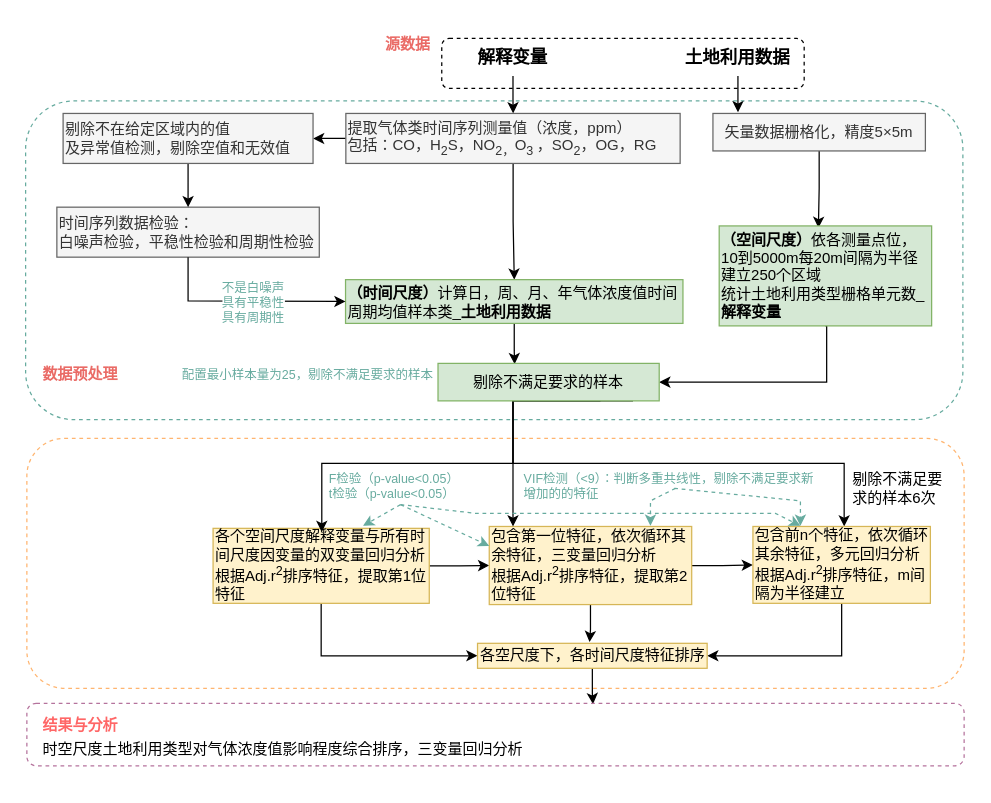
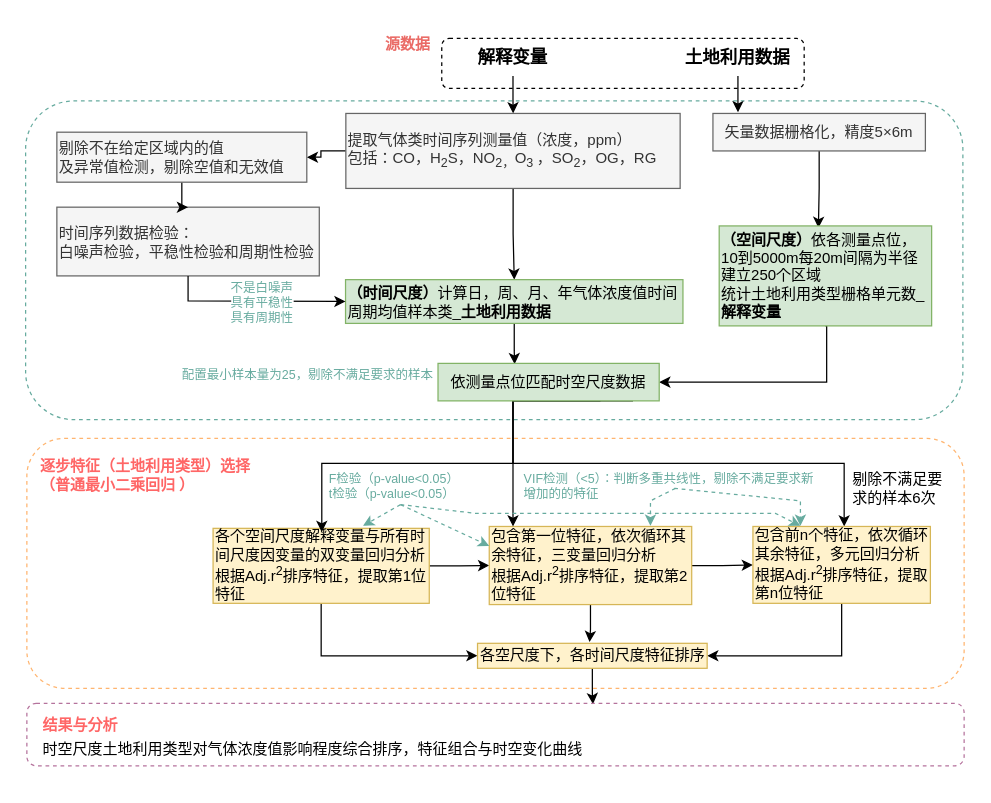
(819, 132) -> (819, 132)
(188, 138) -> (182, 157)
(513, 138) -> (513, 151)
(188, 232) -> (188, 241)
(91, 374) -> none
(549, 382) -> (549, 382)
none -> (151, 476)
(675, 486) -> (675, 486)
(843, 564) -> (843, 564)
(283, 757) -> (313, 757)
